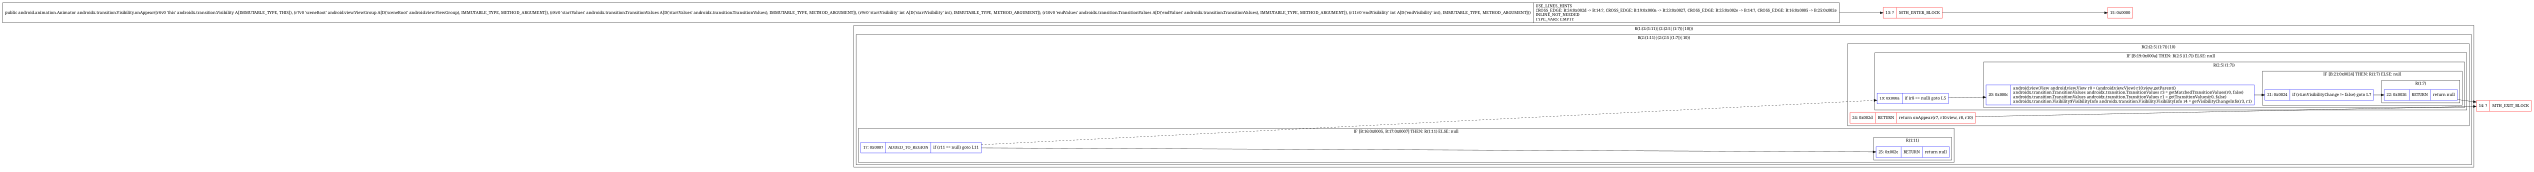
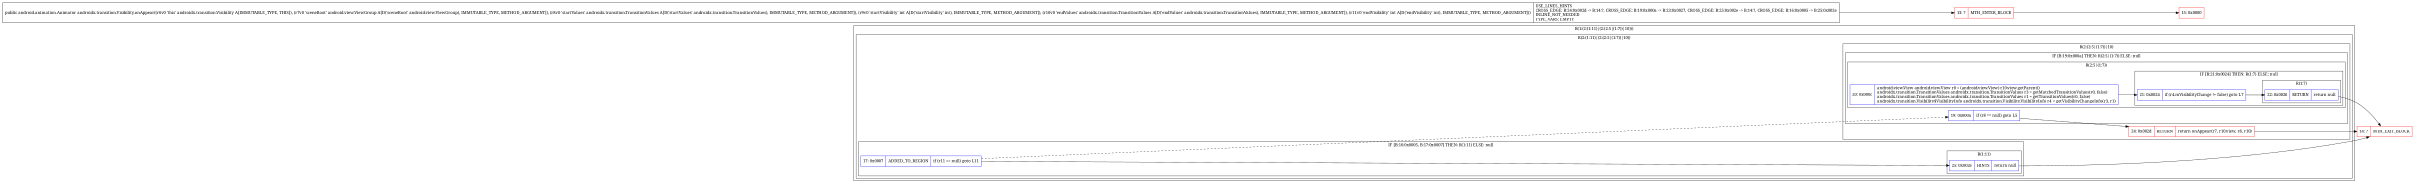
(1966, 98) -> (2062, 122)
(1912, 152) -> (1983, 165)
none -> (2193, 160)
